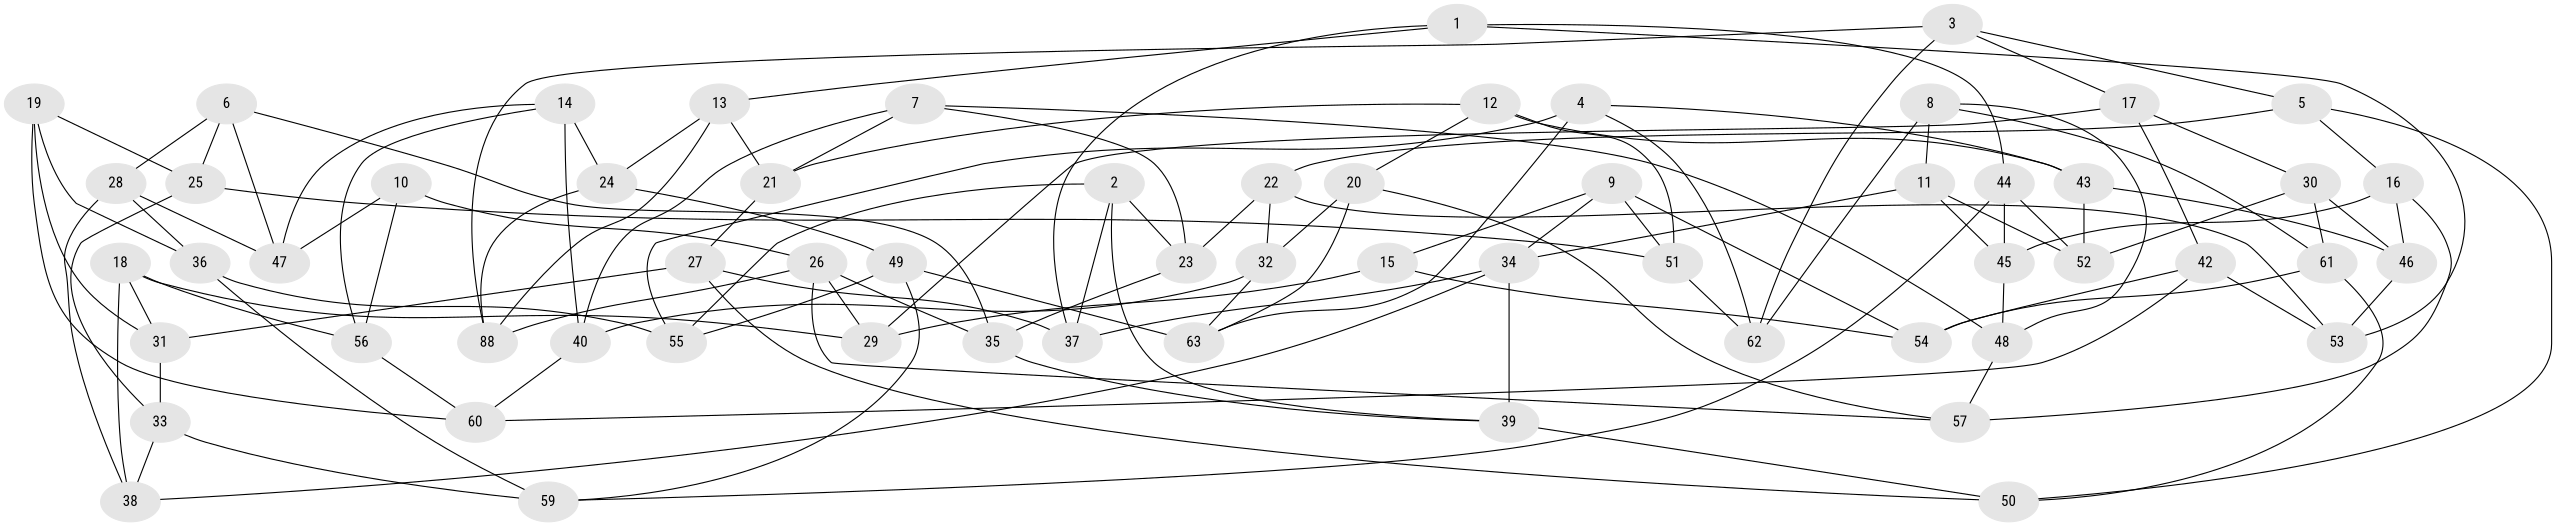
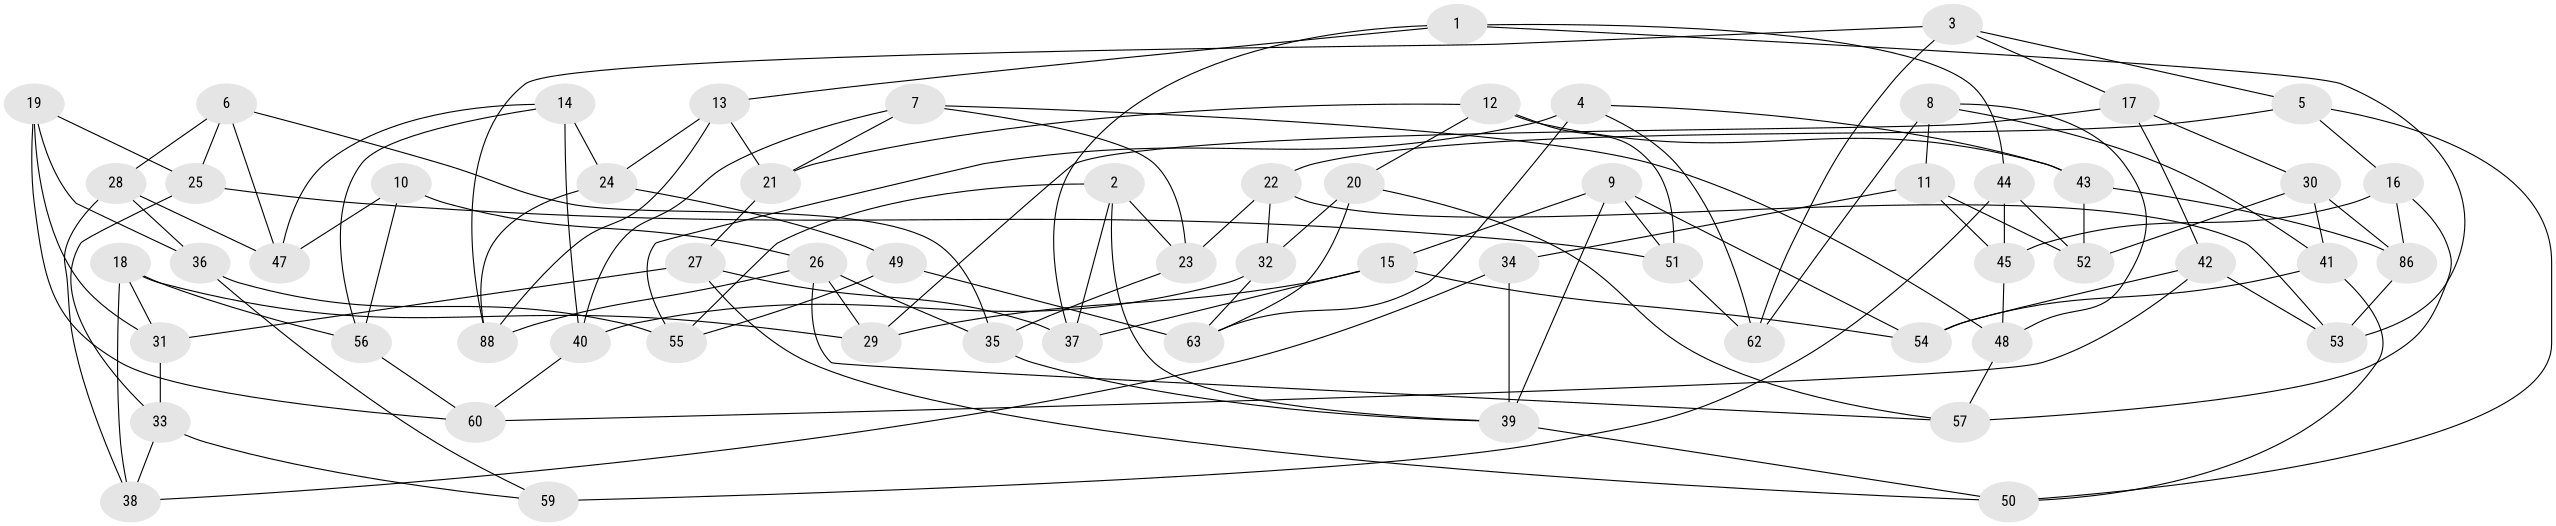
(1560, 223) -> (1558, 308)
(2327, 263) -> (2327, 263)
(2407, 263) -> (2407, 263)
(1291, 303) -> (1243, 300)
(799, 450) -> none
